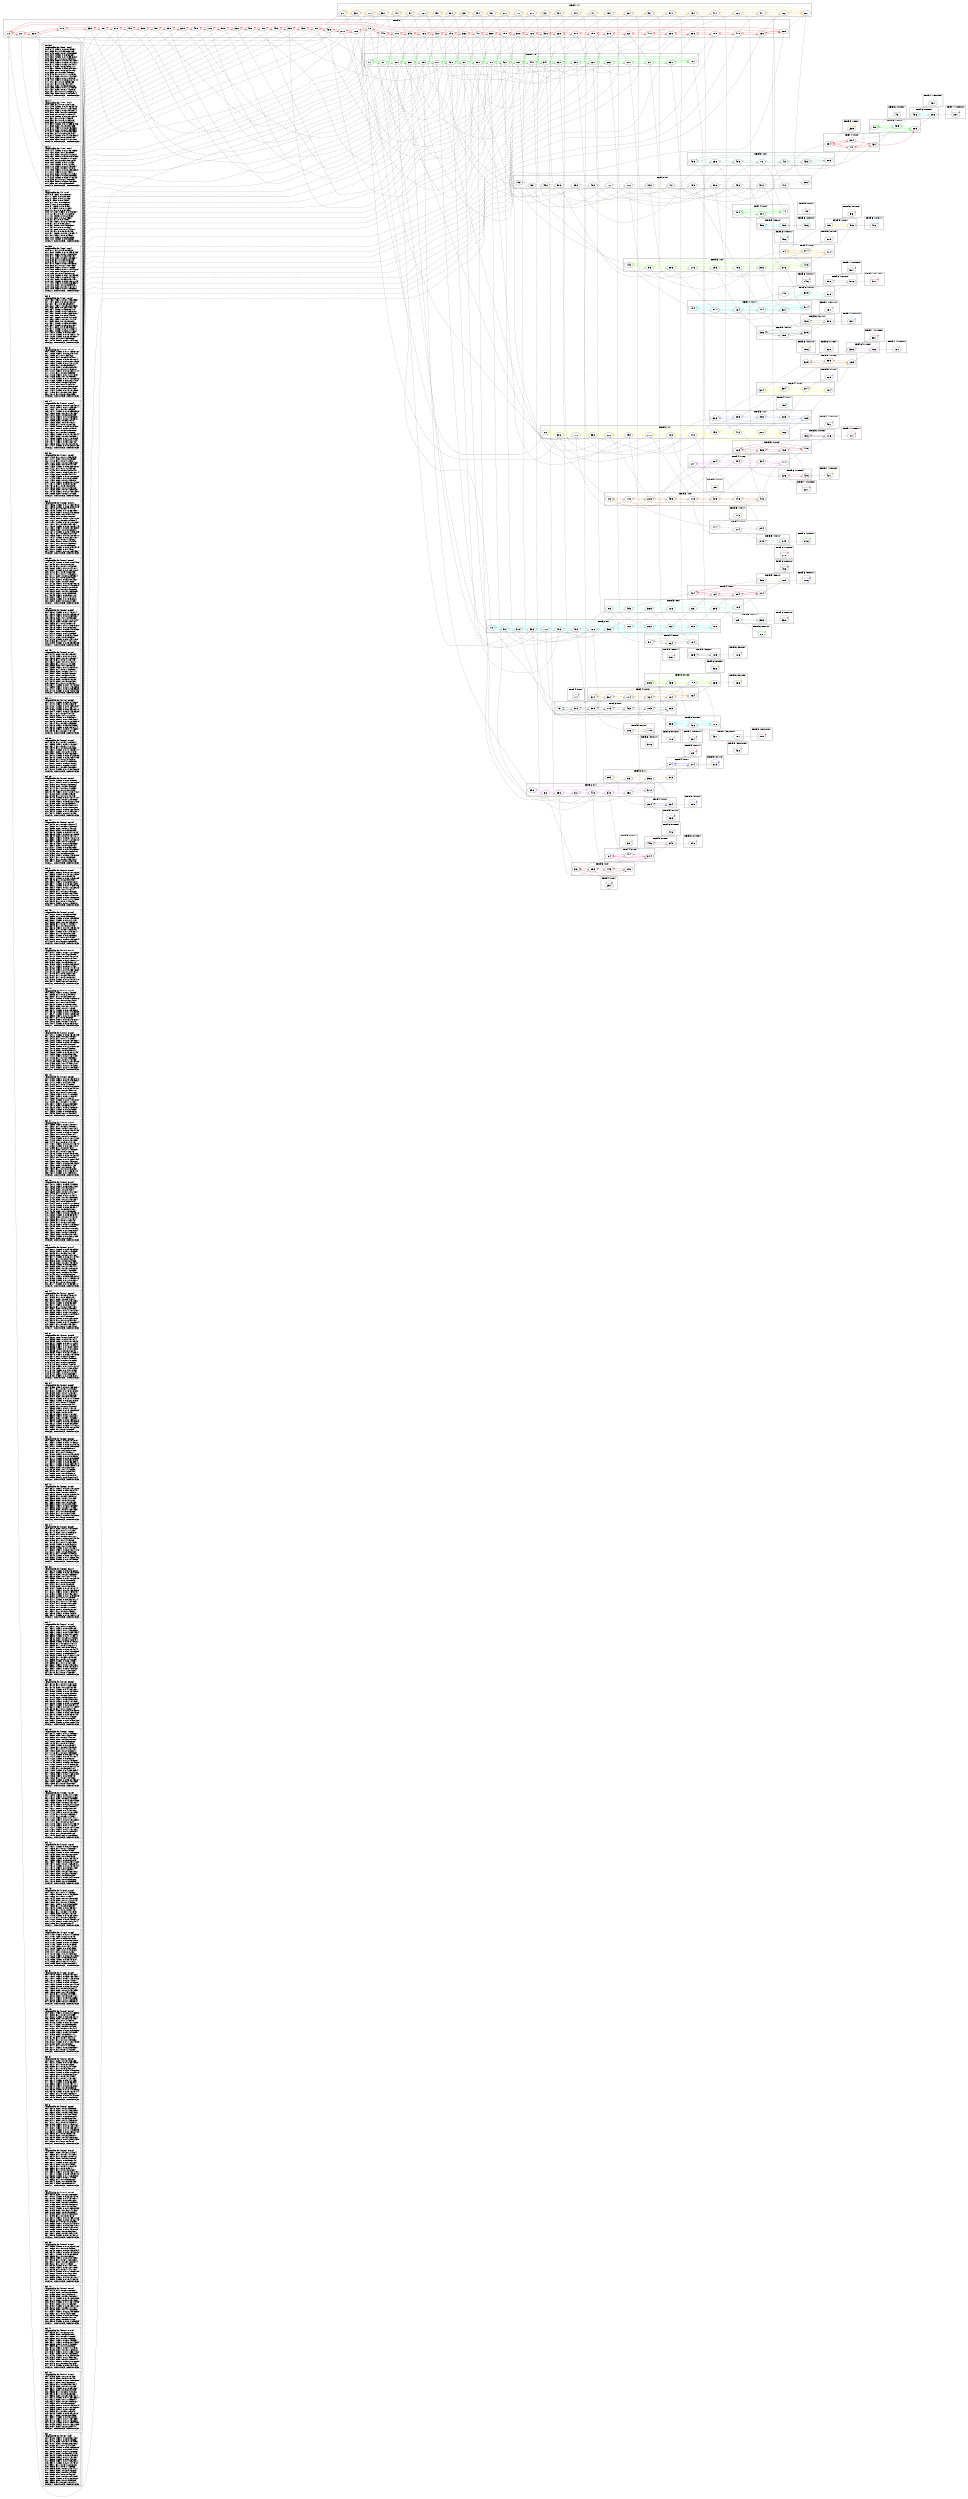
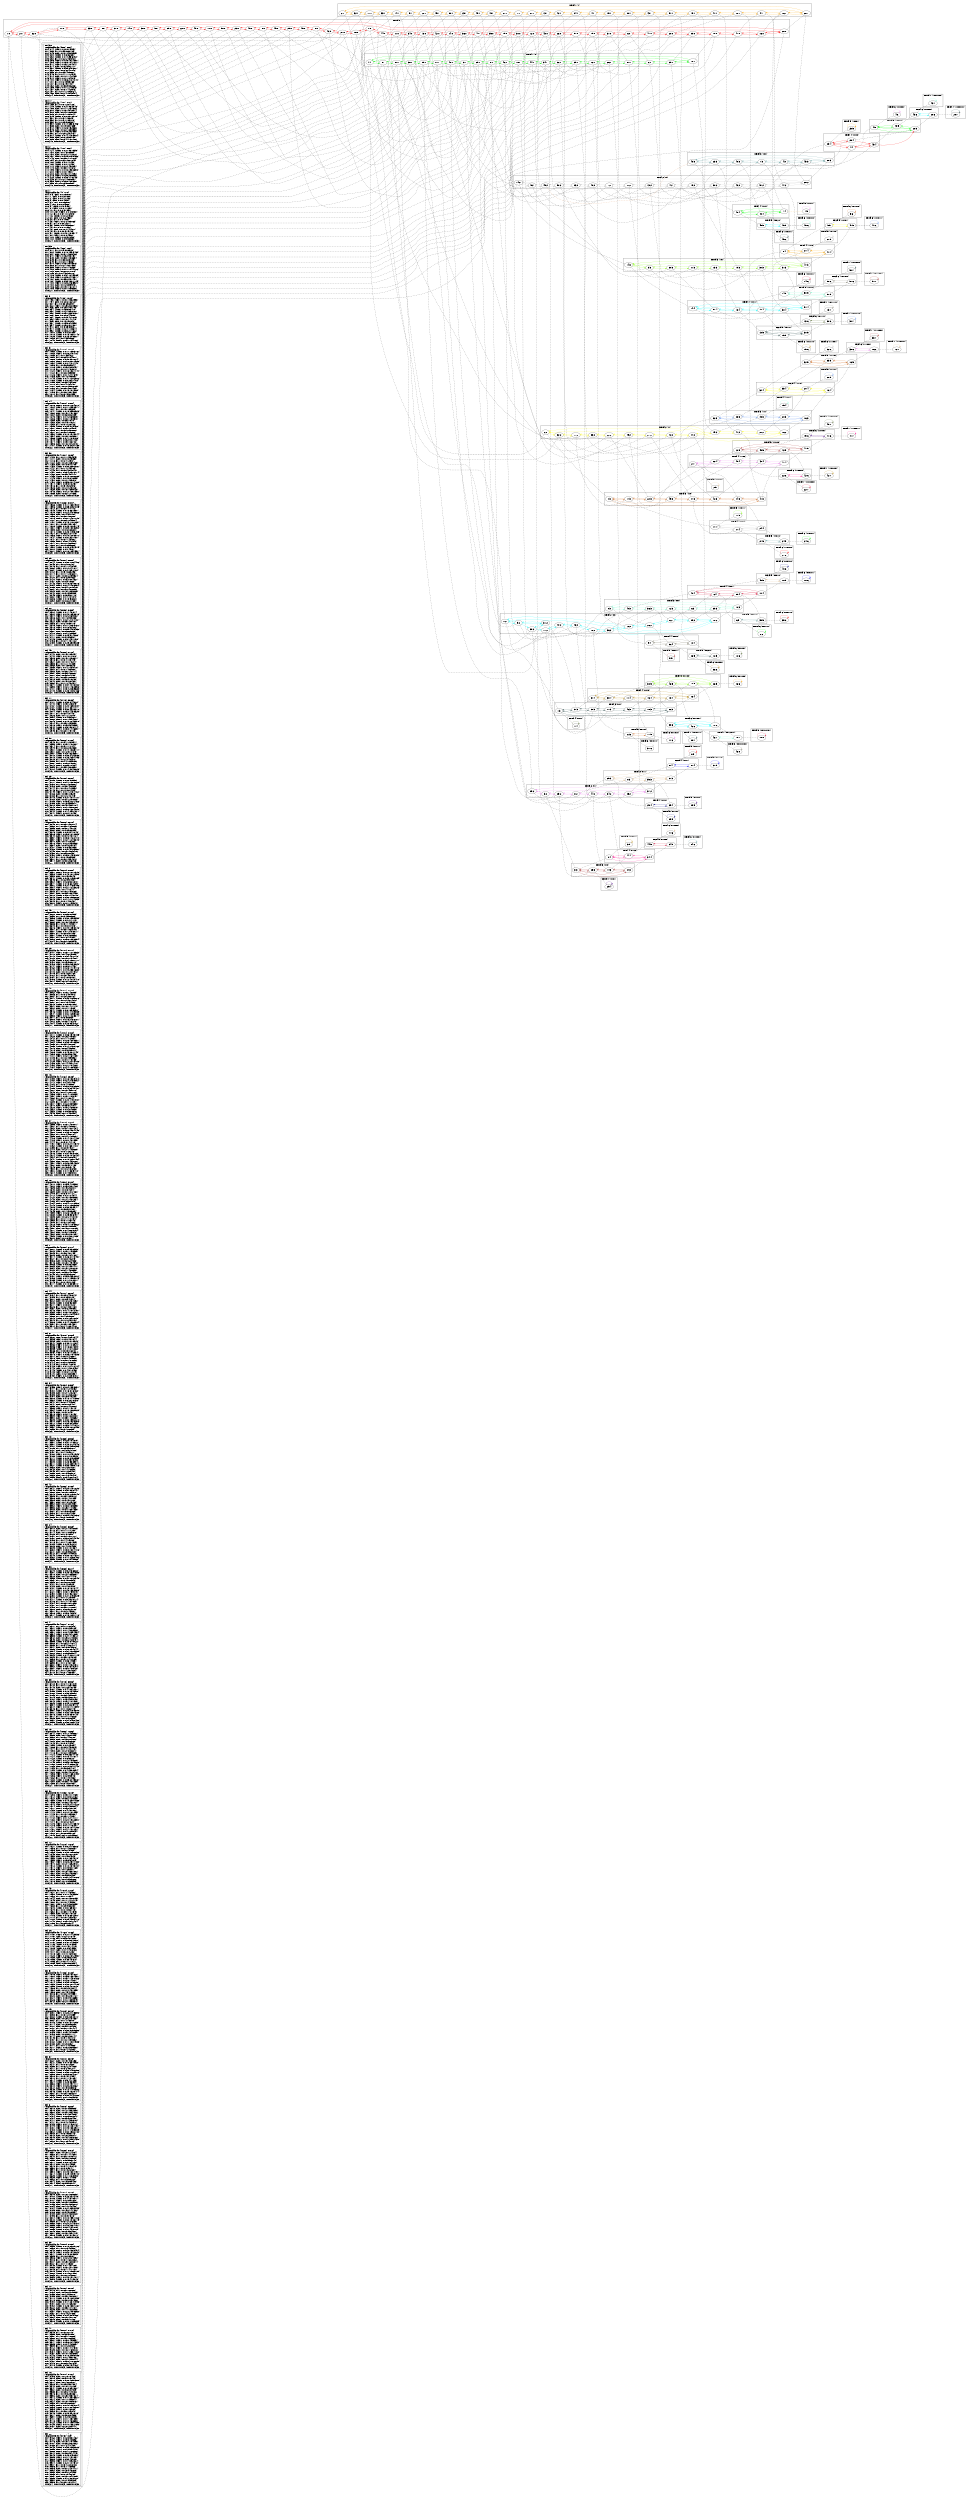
(539, 628) -> (524, 626)
